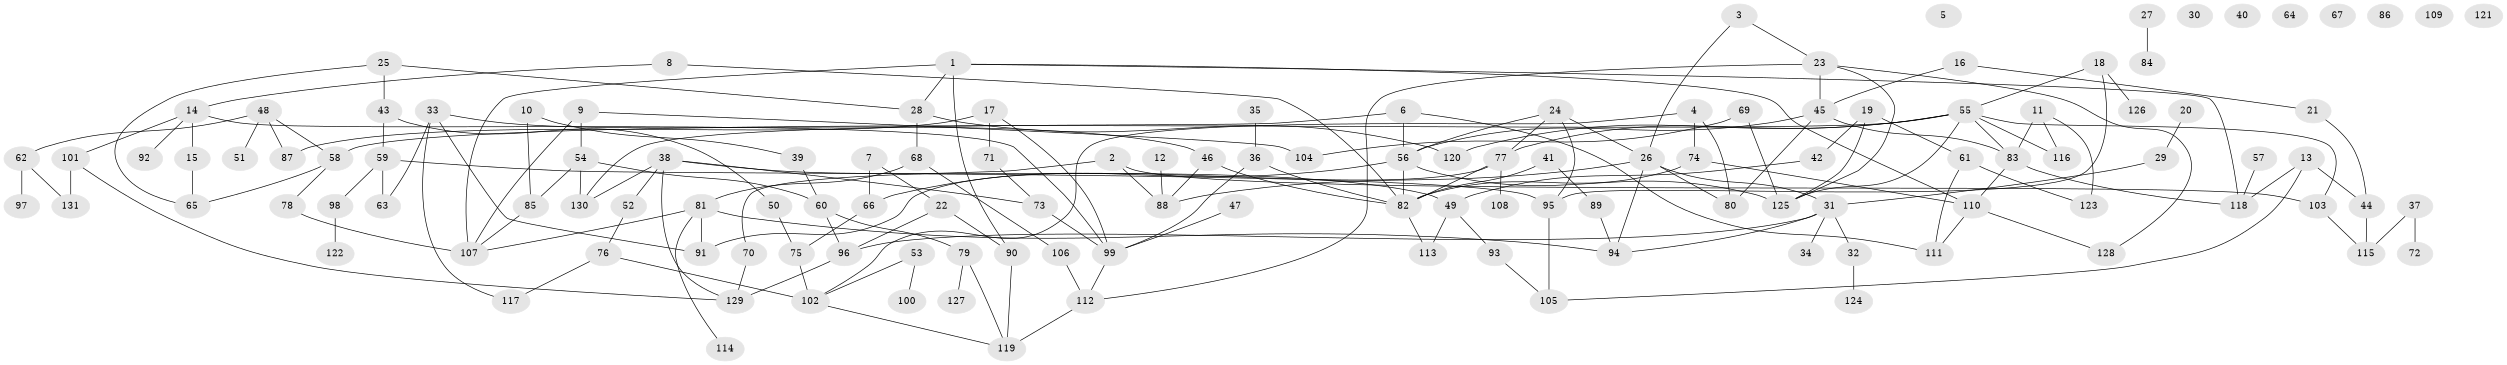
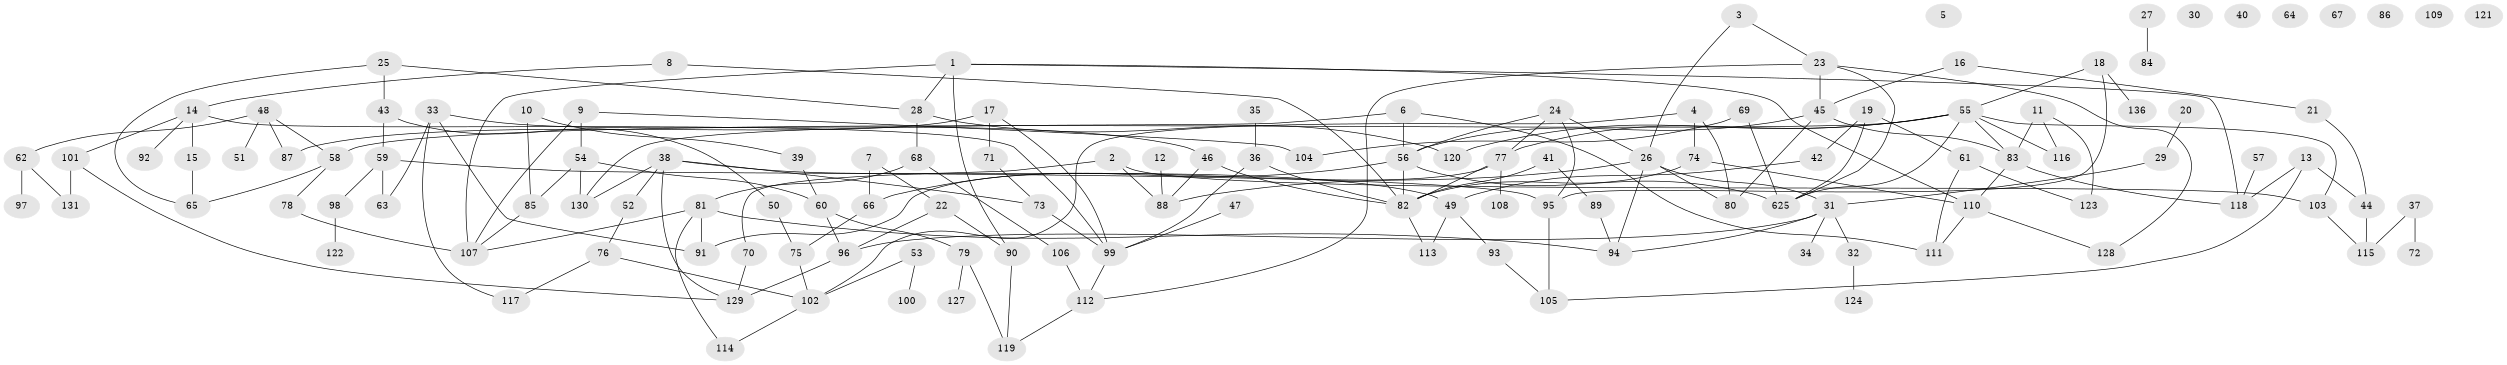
(2137, 111) -> (2137, 111)
(1781, 206) -> (1781, 206)
(909, 325) -> (768, 325)
